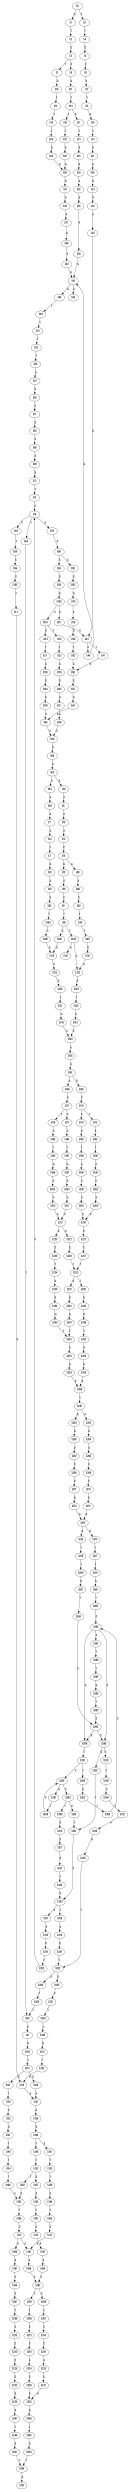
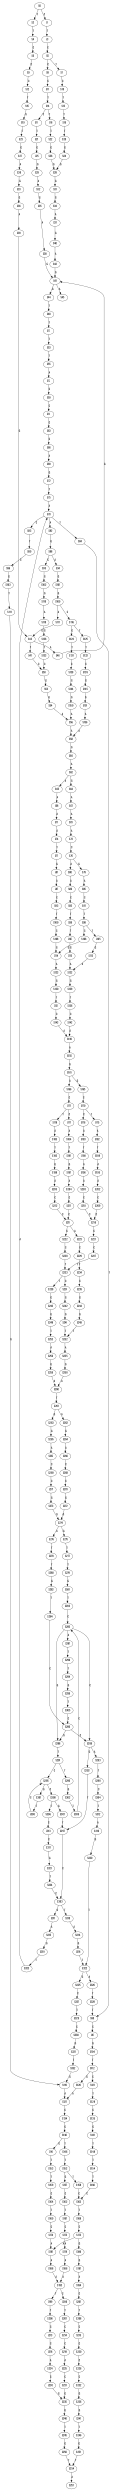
(75, 955) -> (81, 964)
